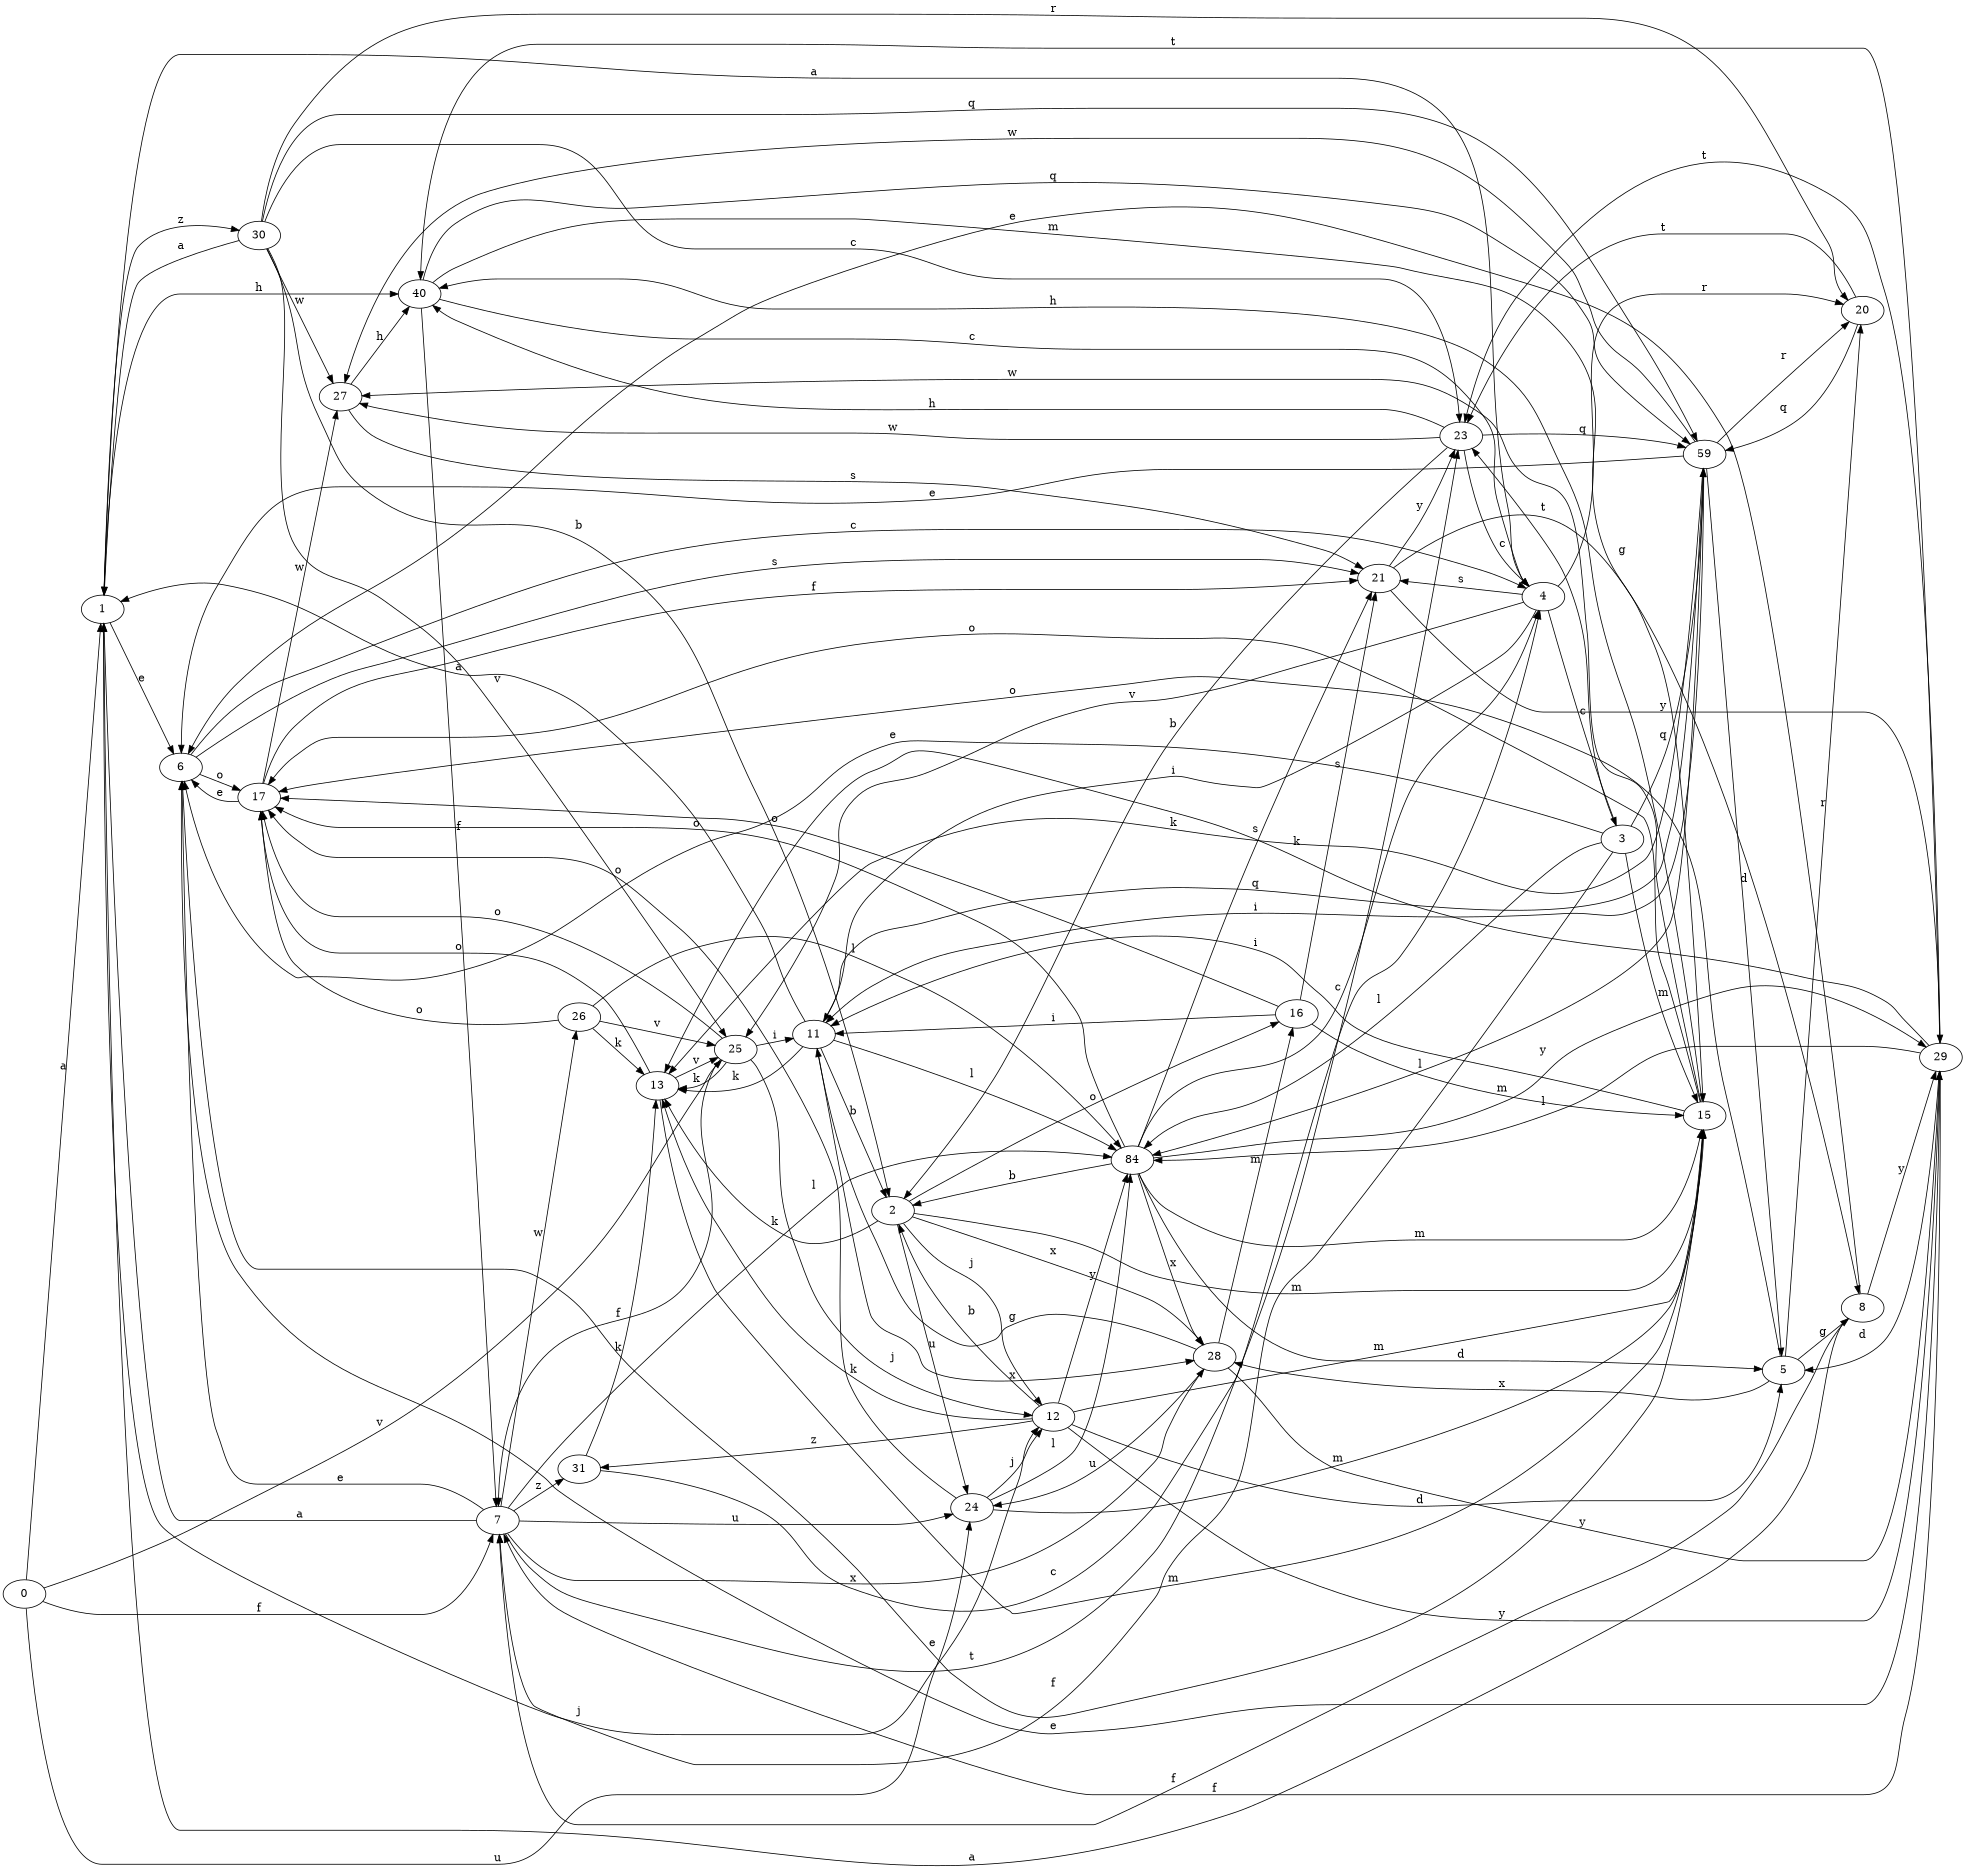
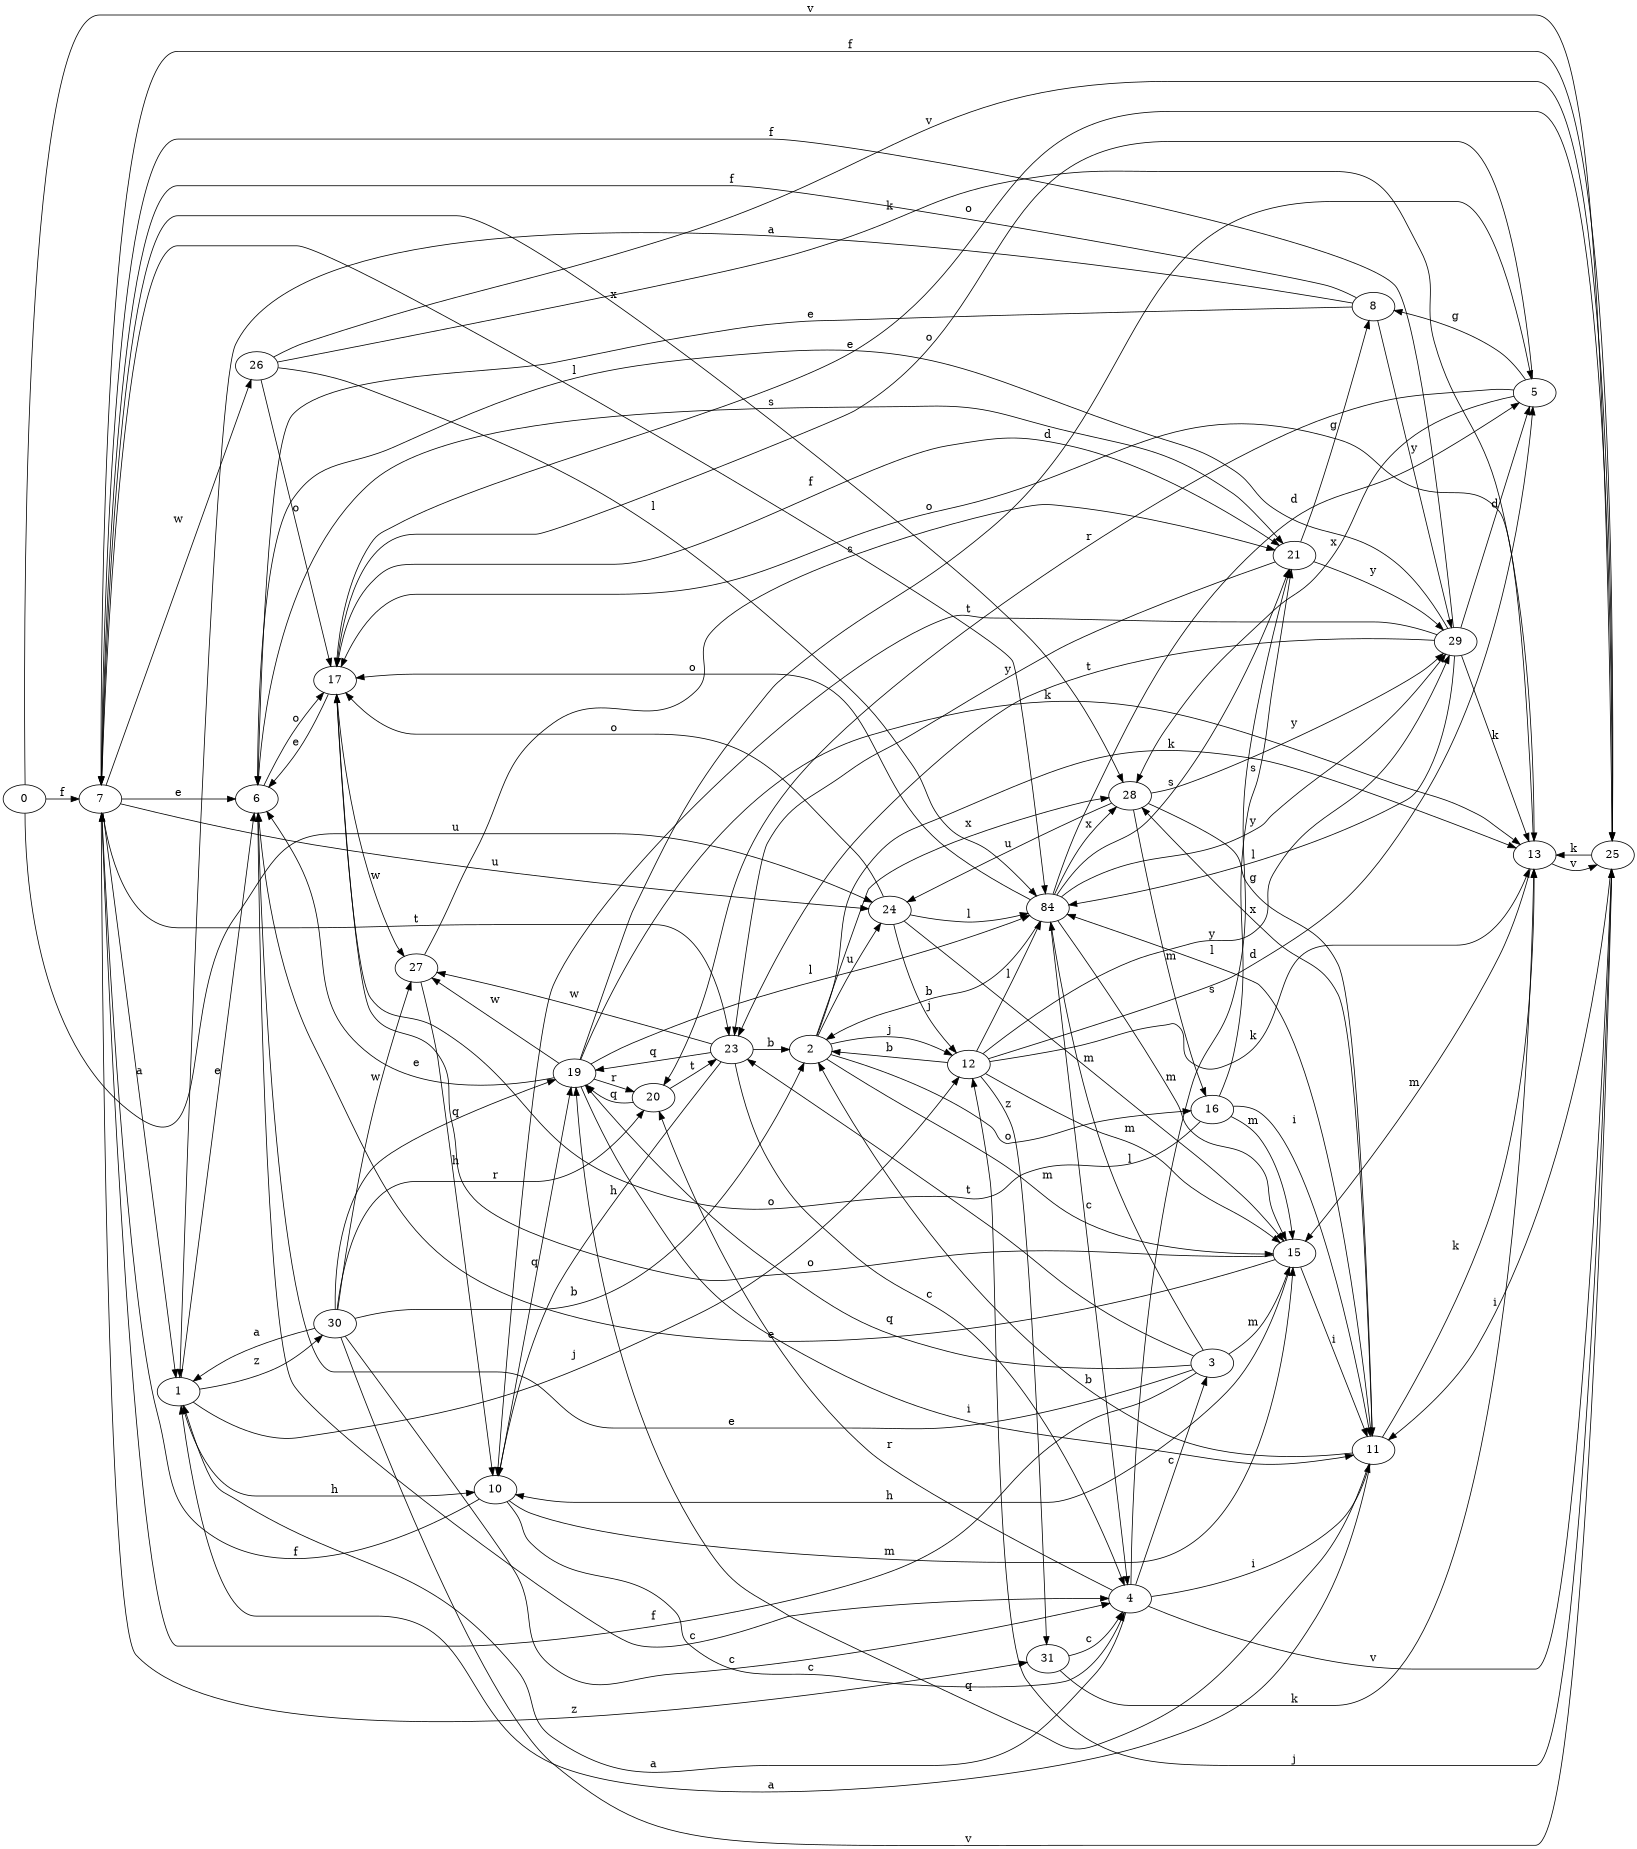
(870, 250) -> (631, 1681)
(420, 294) -> (496, 1490)
(1310, 379) -> none
(1705, 454) -> (575, 1073)
(63, 1106) -> none
(1093, 1275) -> (1008, 975)
